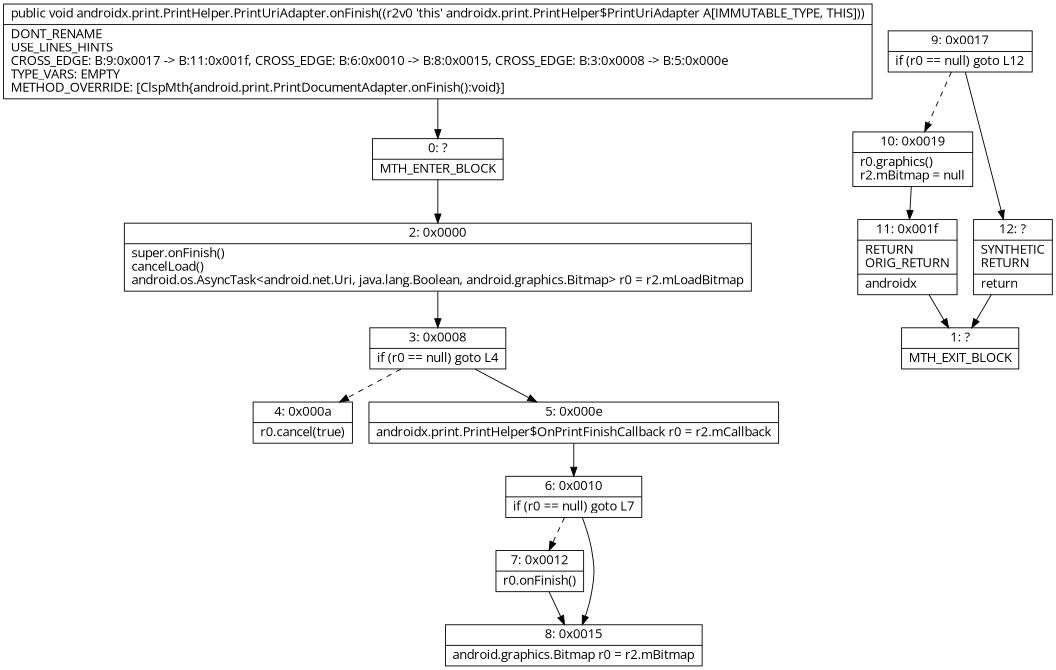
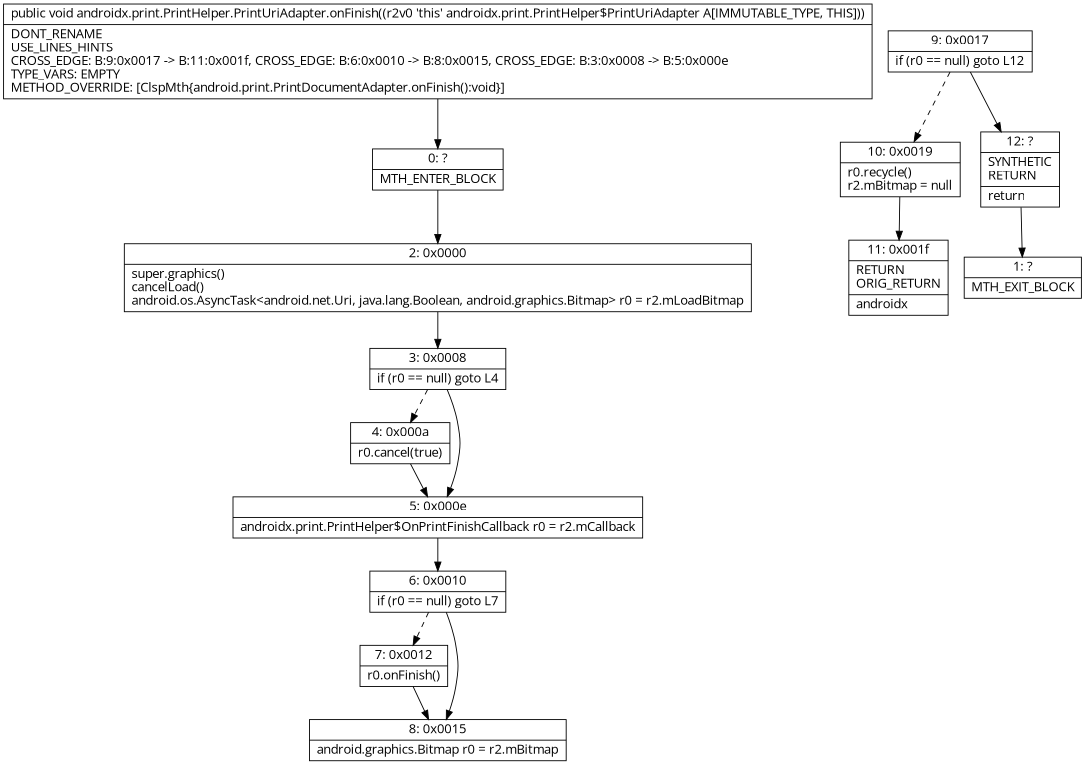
(897, 162) -> (880, 173)
(178, 254) -> (178, 274)
(937, 307) -> none
none -> (417, 476)
